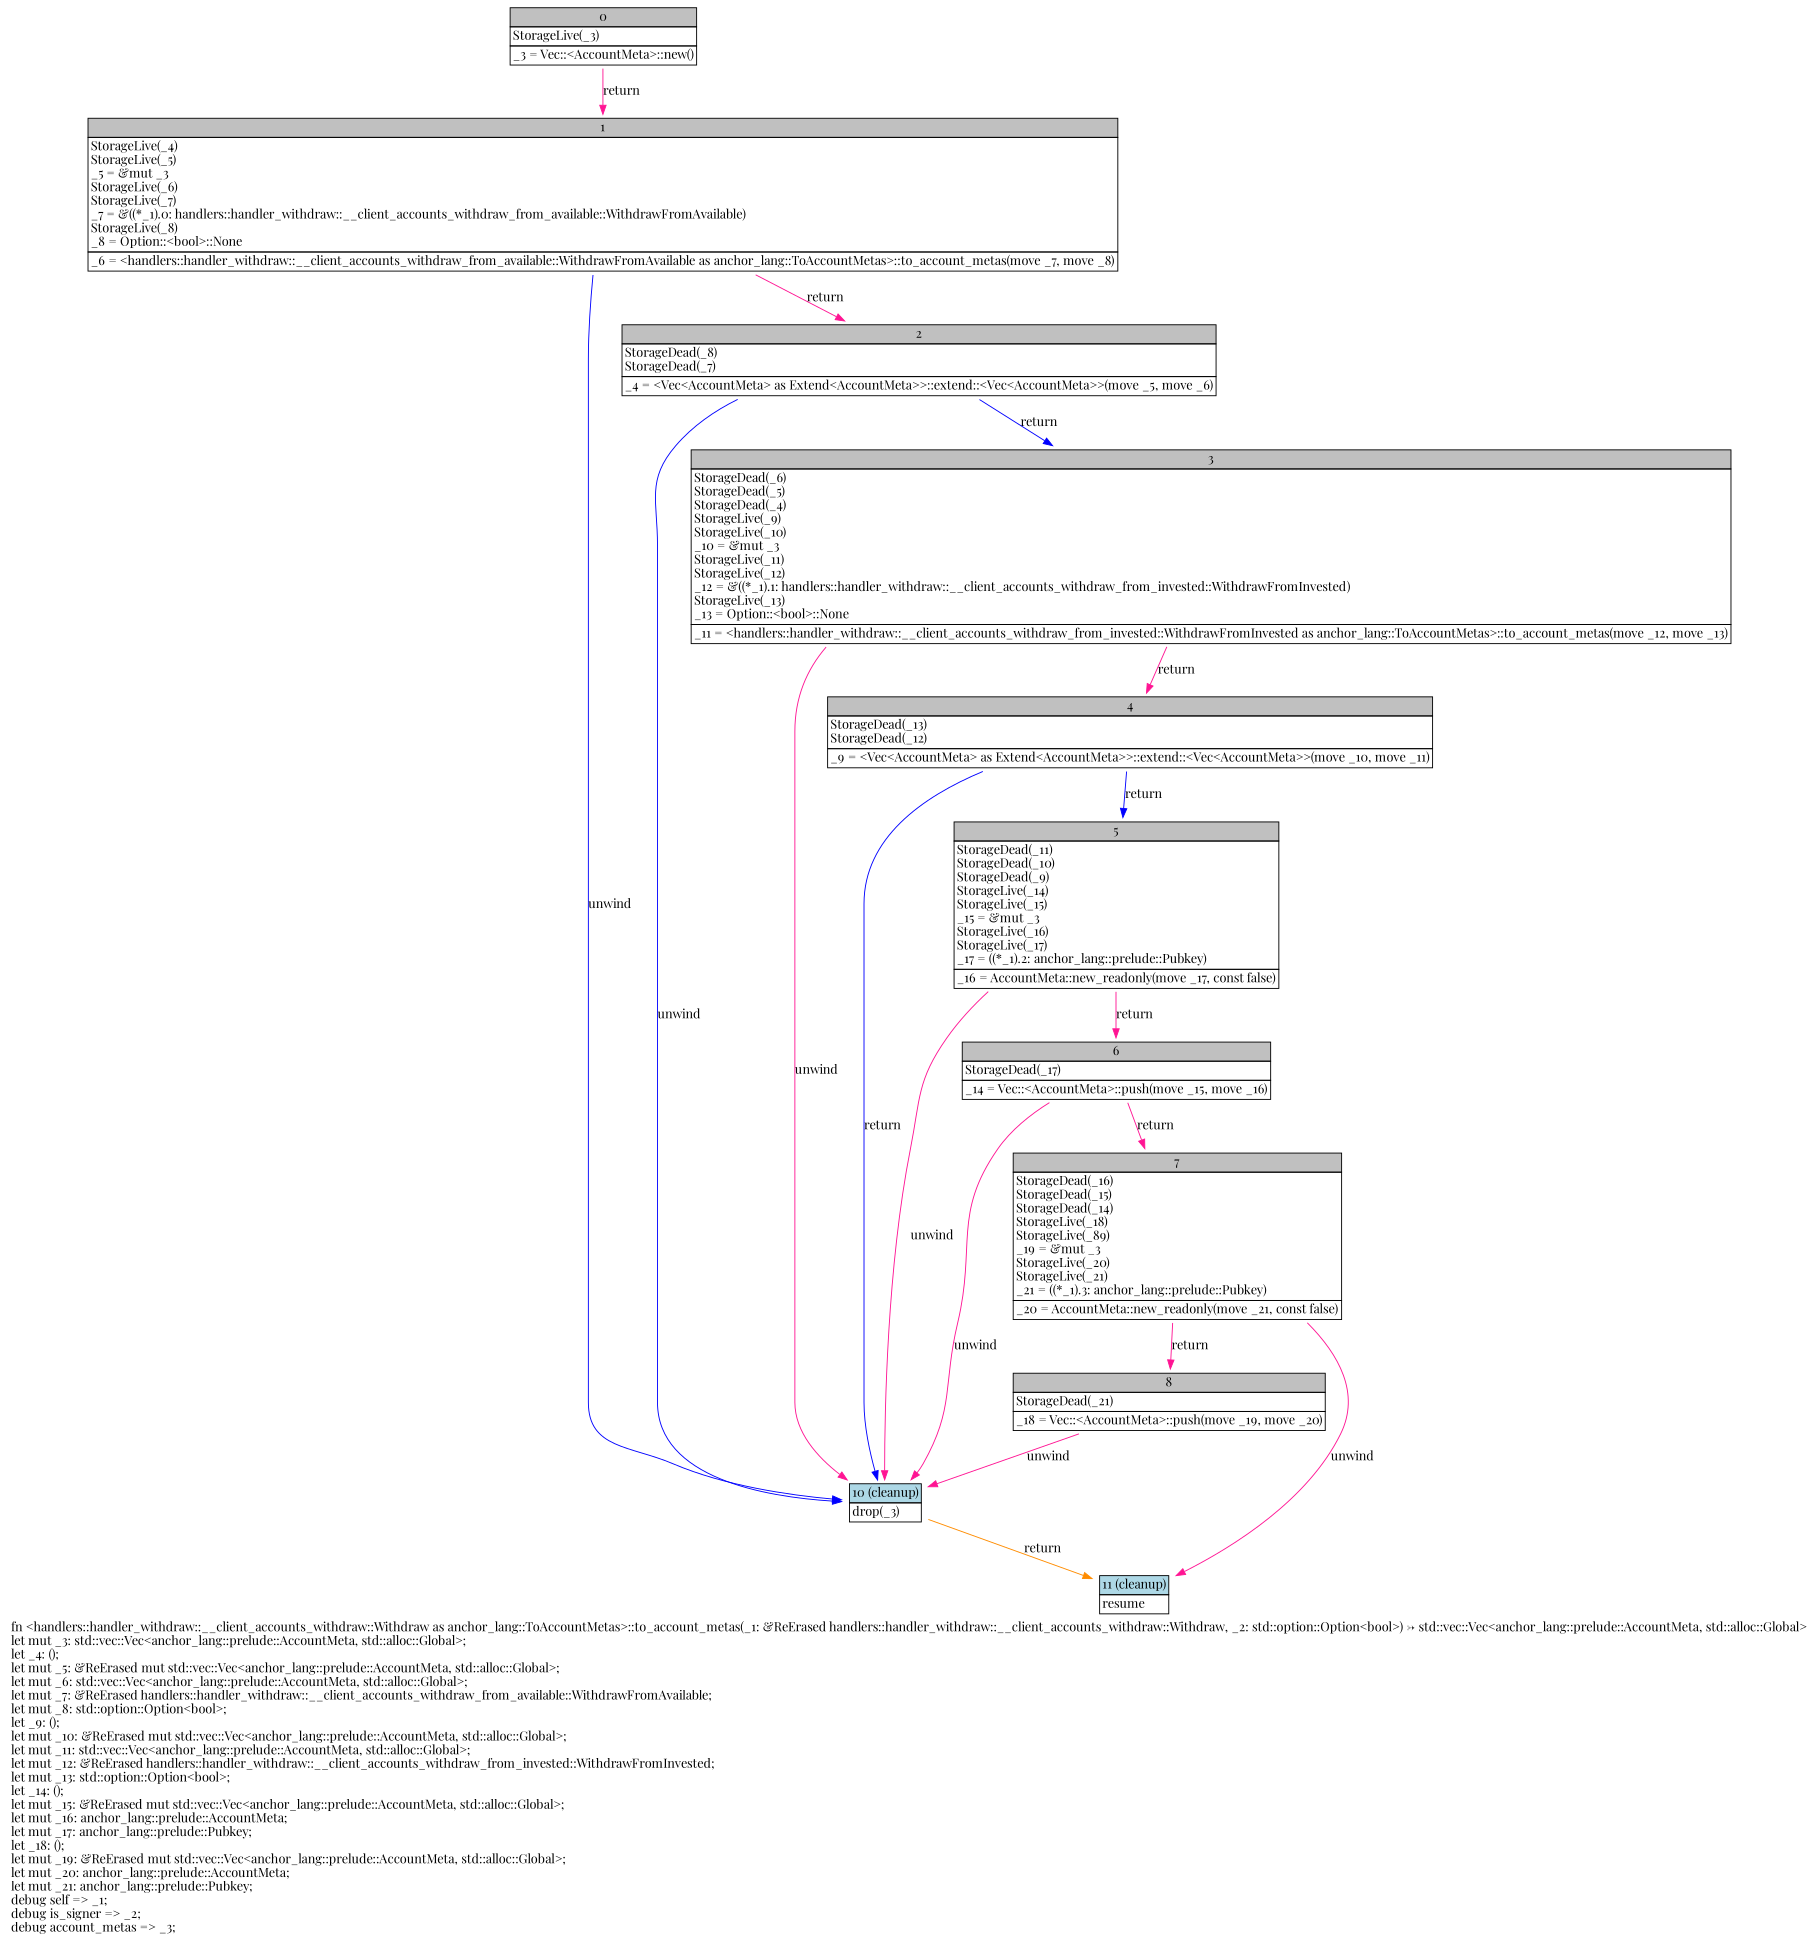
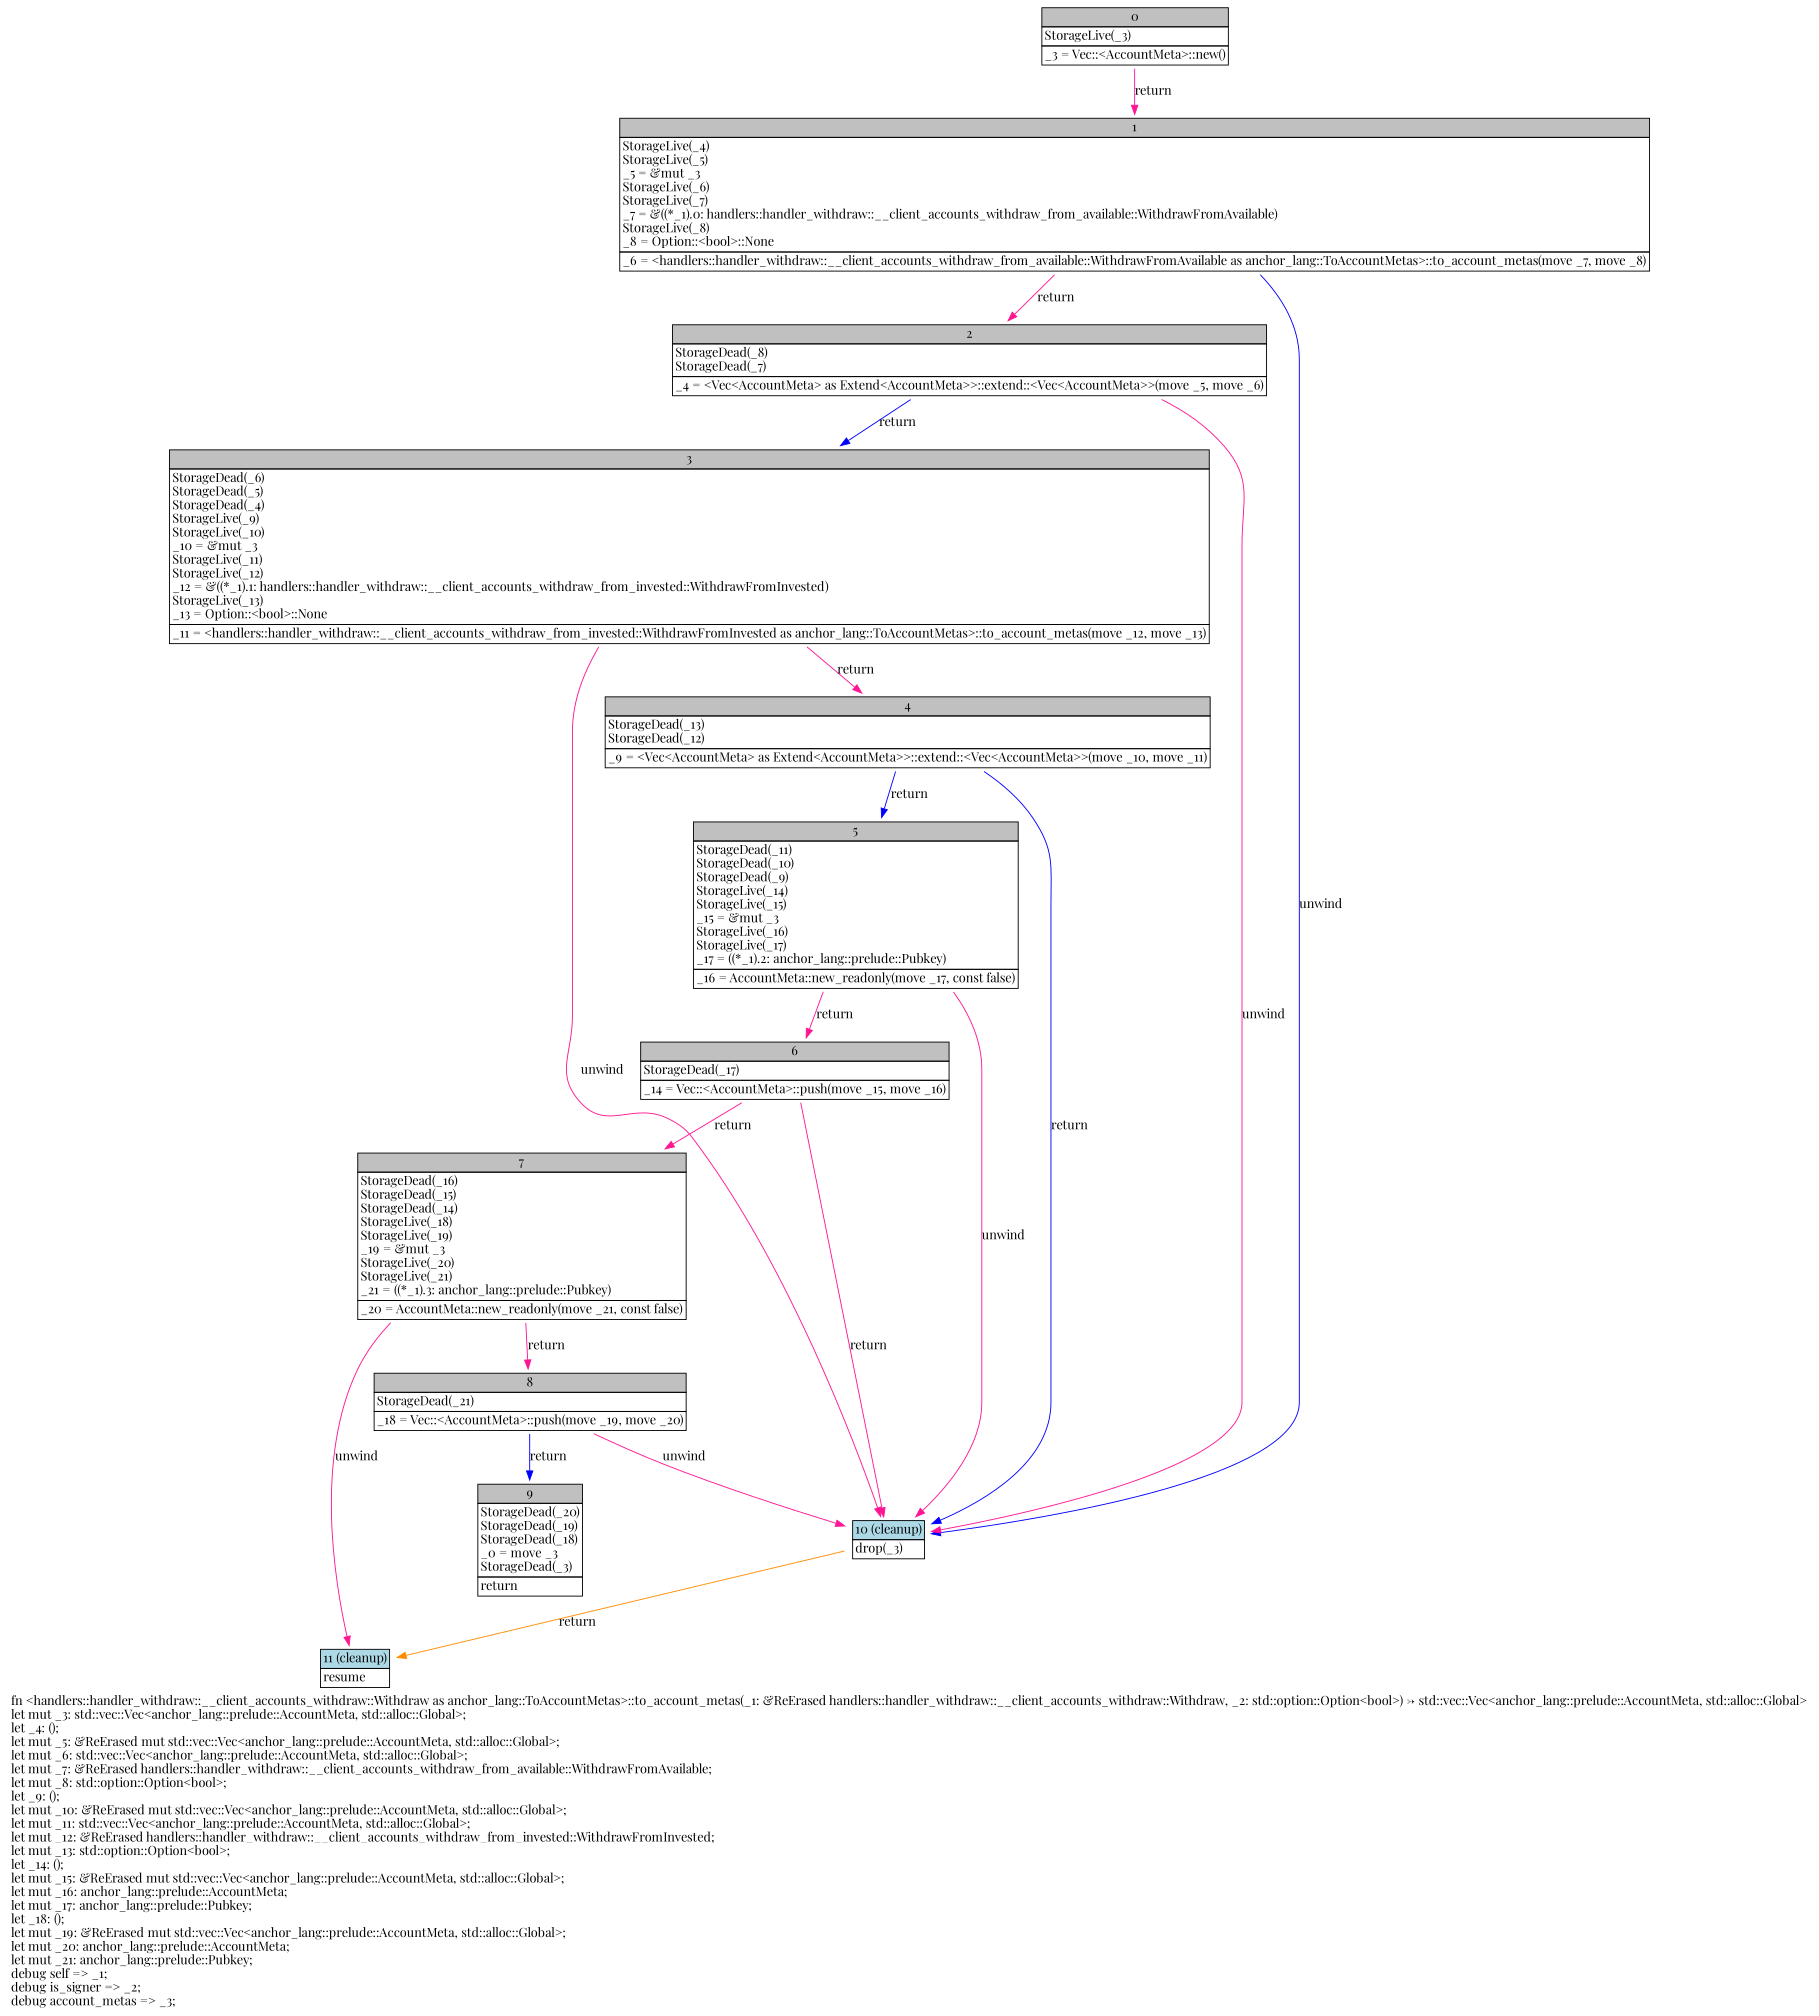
(658, 992) -> (1242, 1052)
(1063, 1236) -> (406, 1236)
(976, 1346) -> (869, 1346)
none -> (530, 1540)
